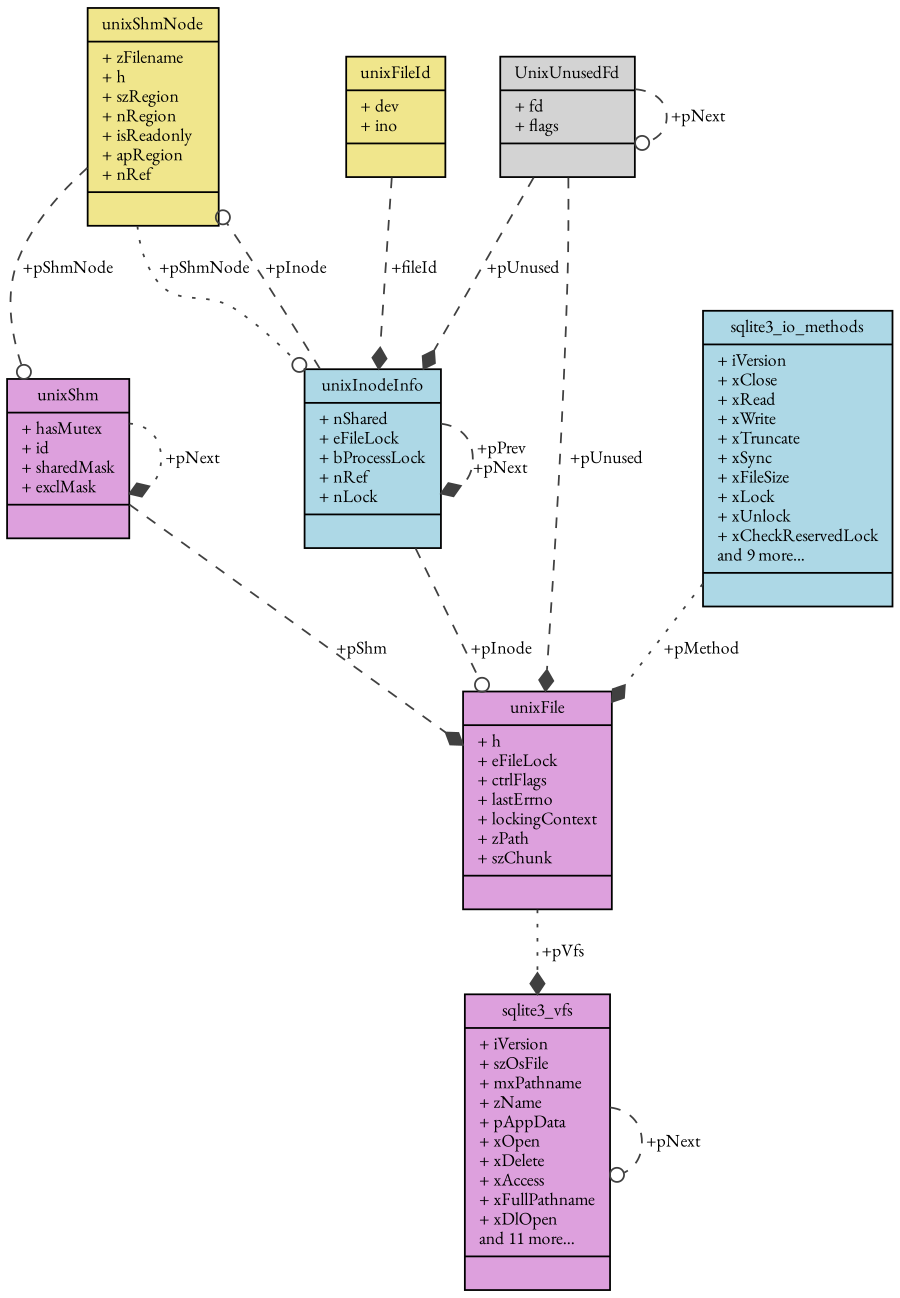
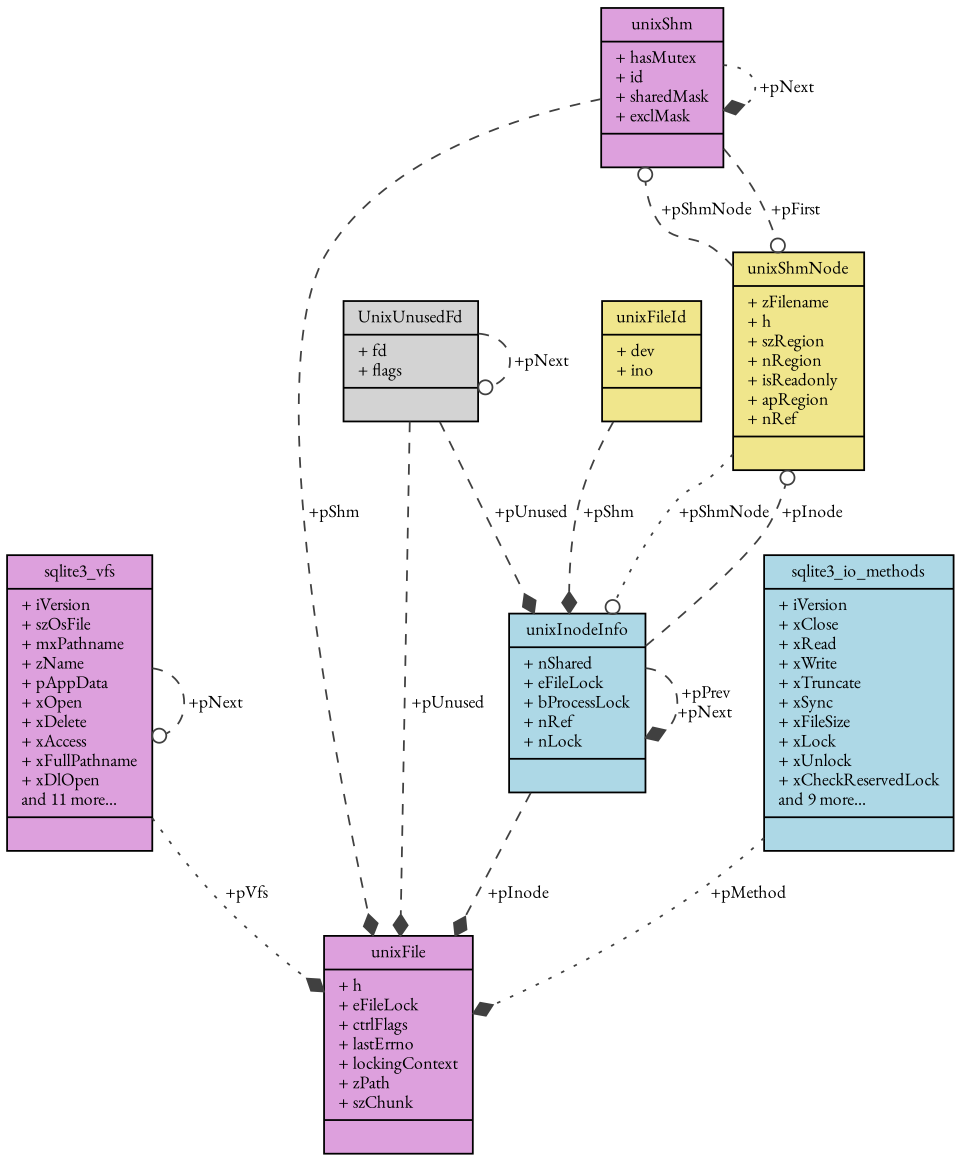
none -> (754, 191)
(413, 268) -> (607, 513)
(447, 613) -> (498, 855)
(537, 941) -> (223, 905)
